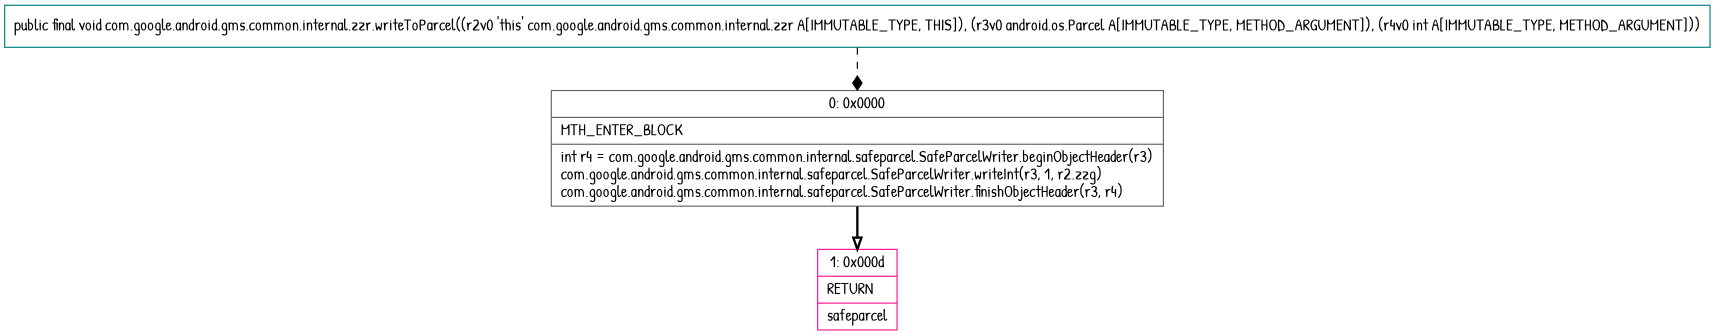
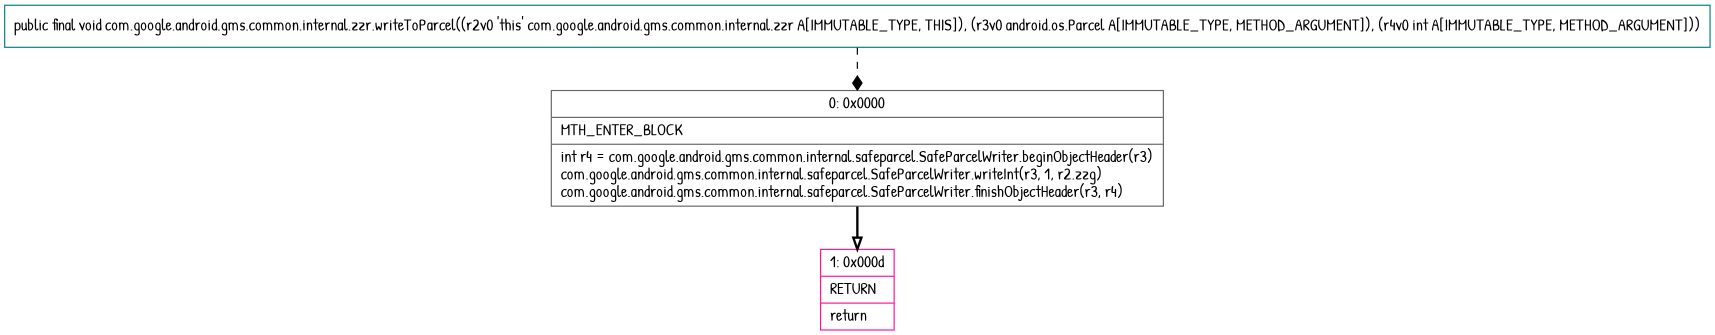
(857, 316) -> (849, 316)
